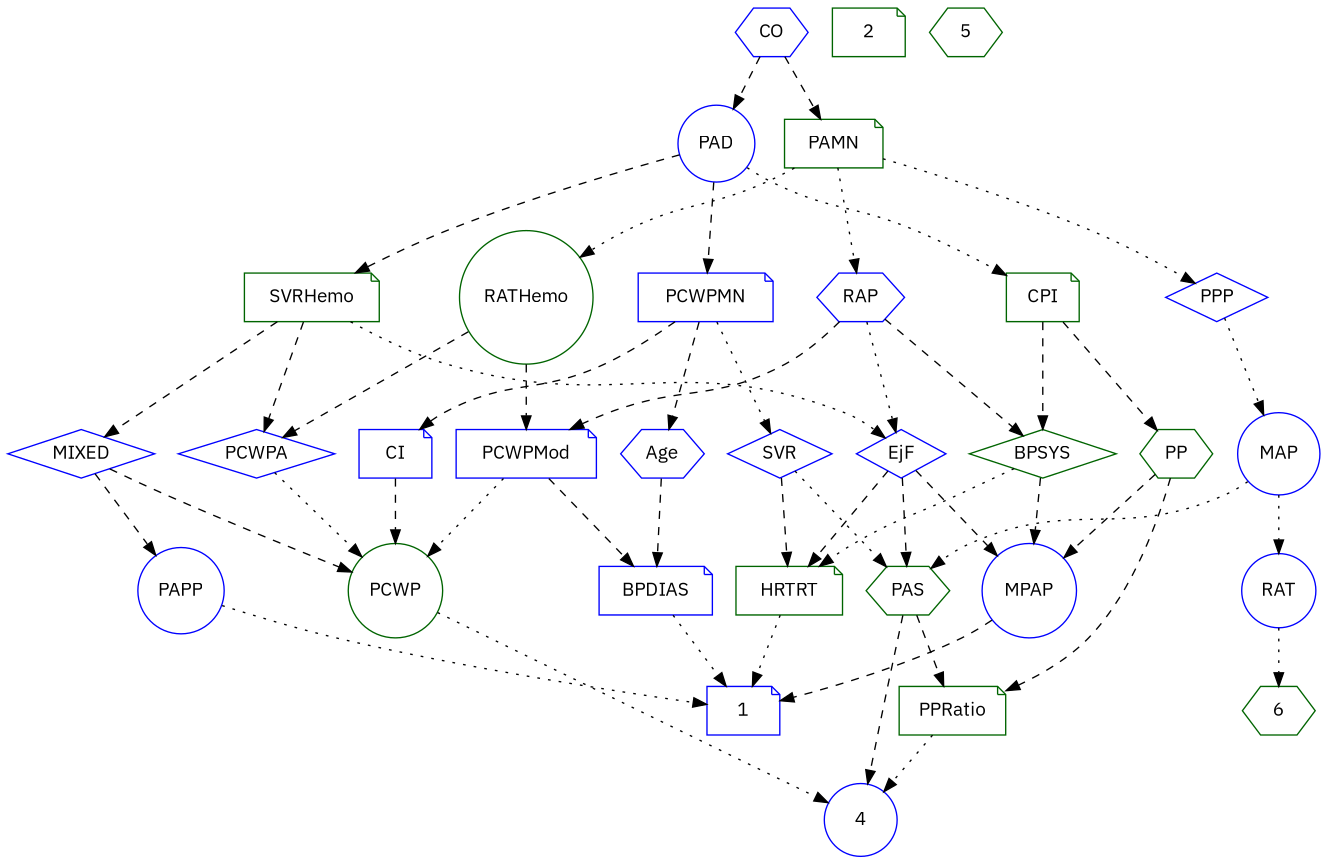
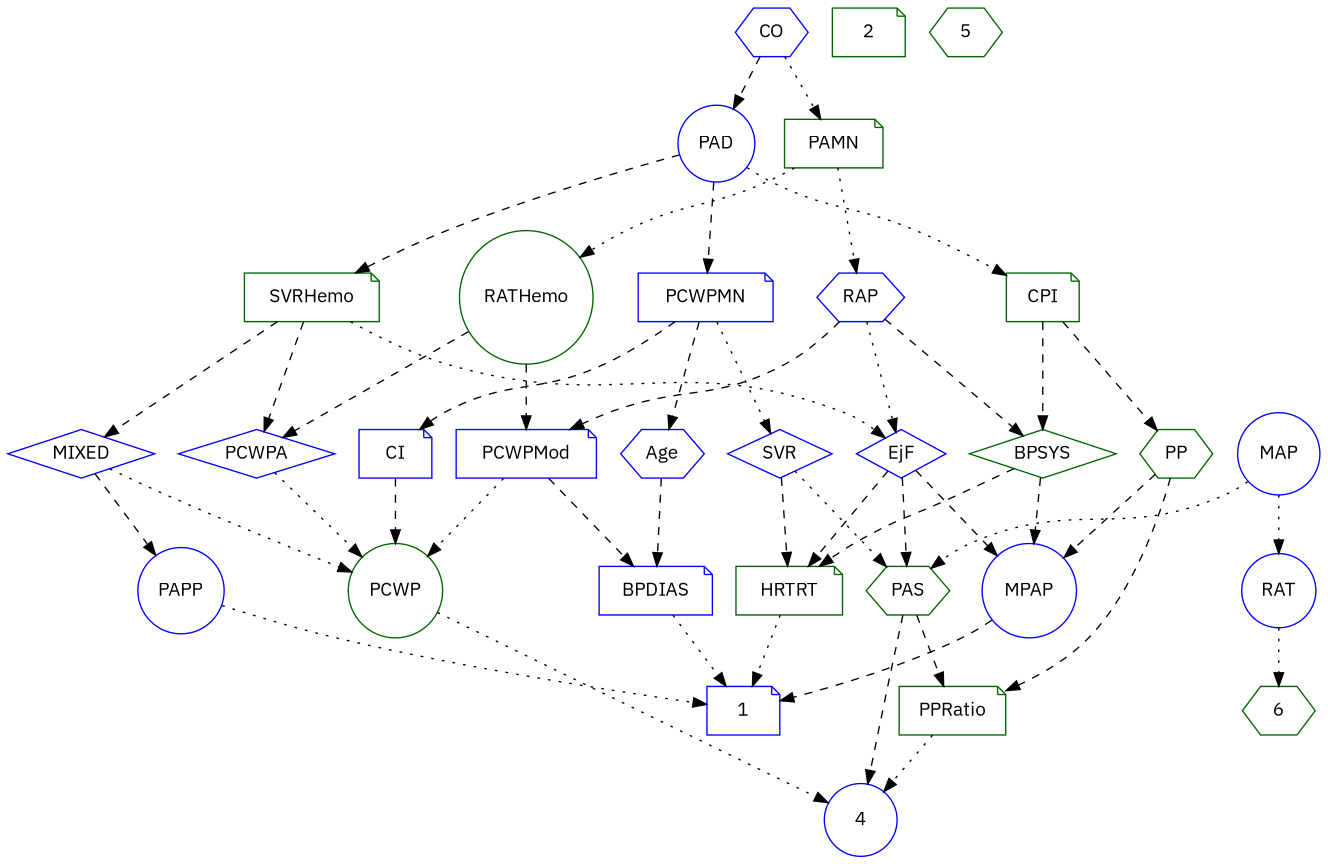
(799, 82) -> (799, 82)
(1217, 297) -> none
(921, 511) -> (921, 511)
(224, 520) -> (224, 520)
